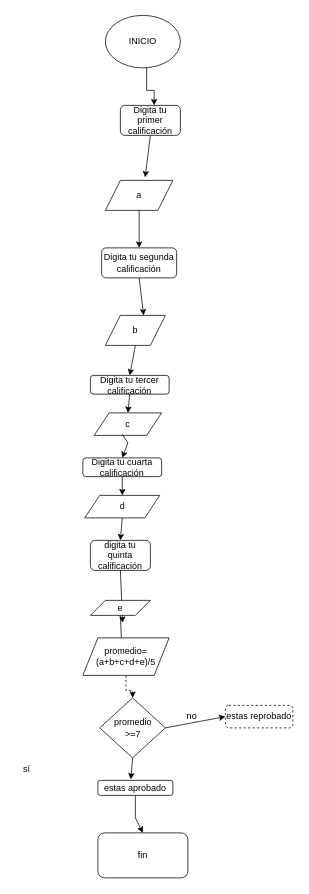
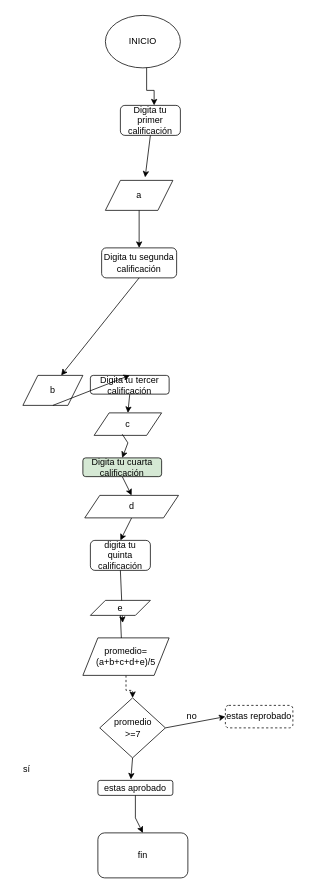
(135, 330) -> (53, 390)
(122, 467) -> (122, 467)
(122, 507) -> (132, 507)
